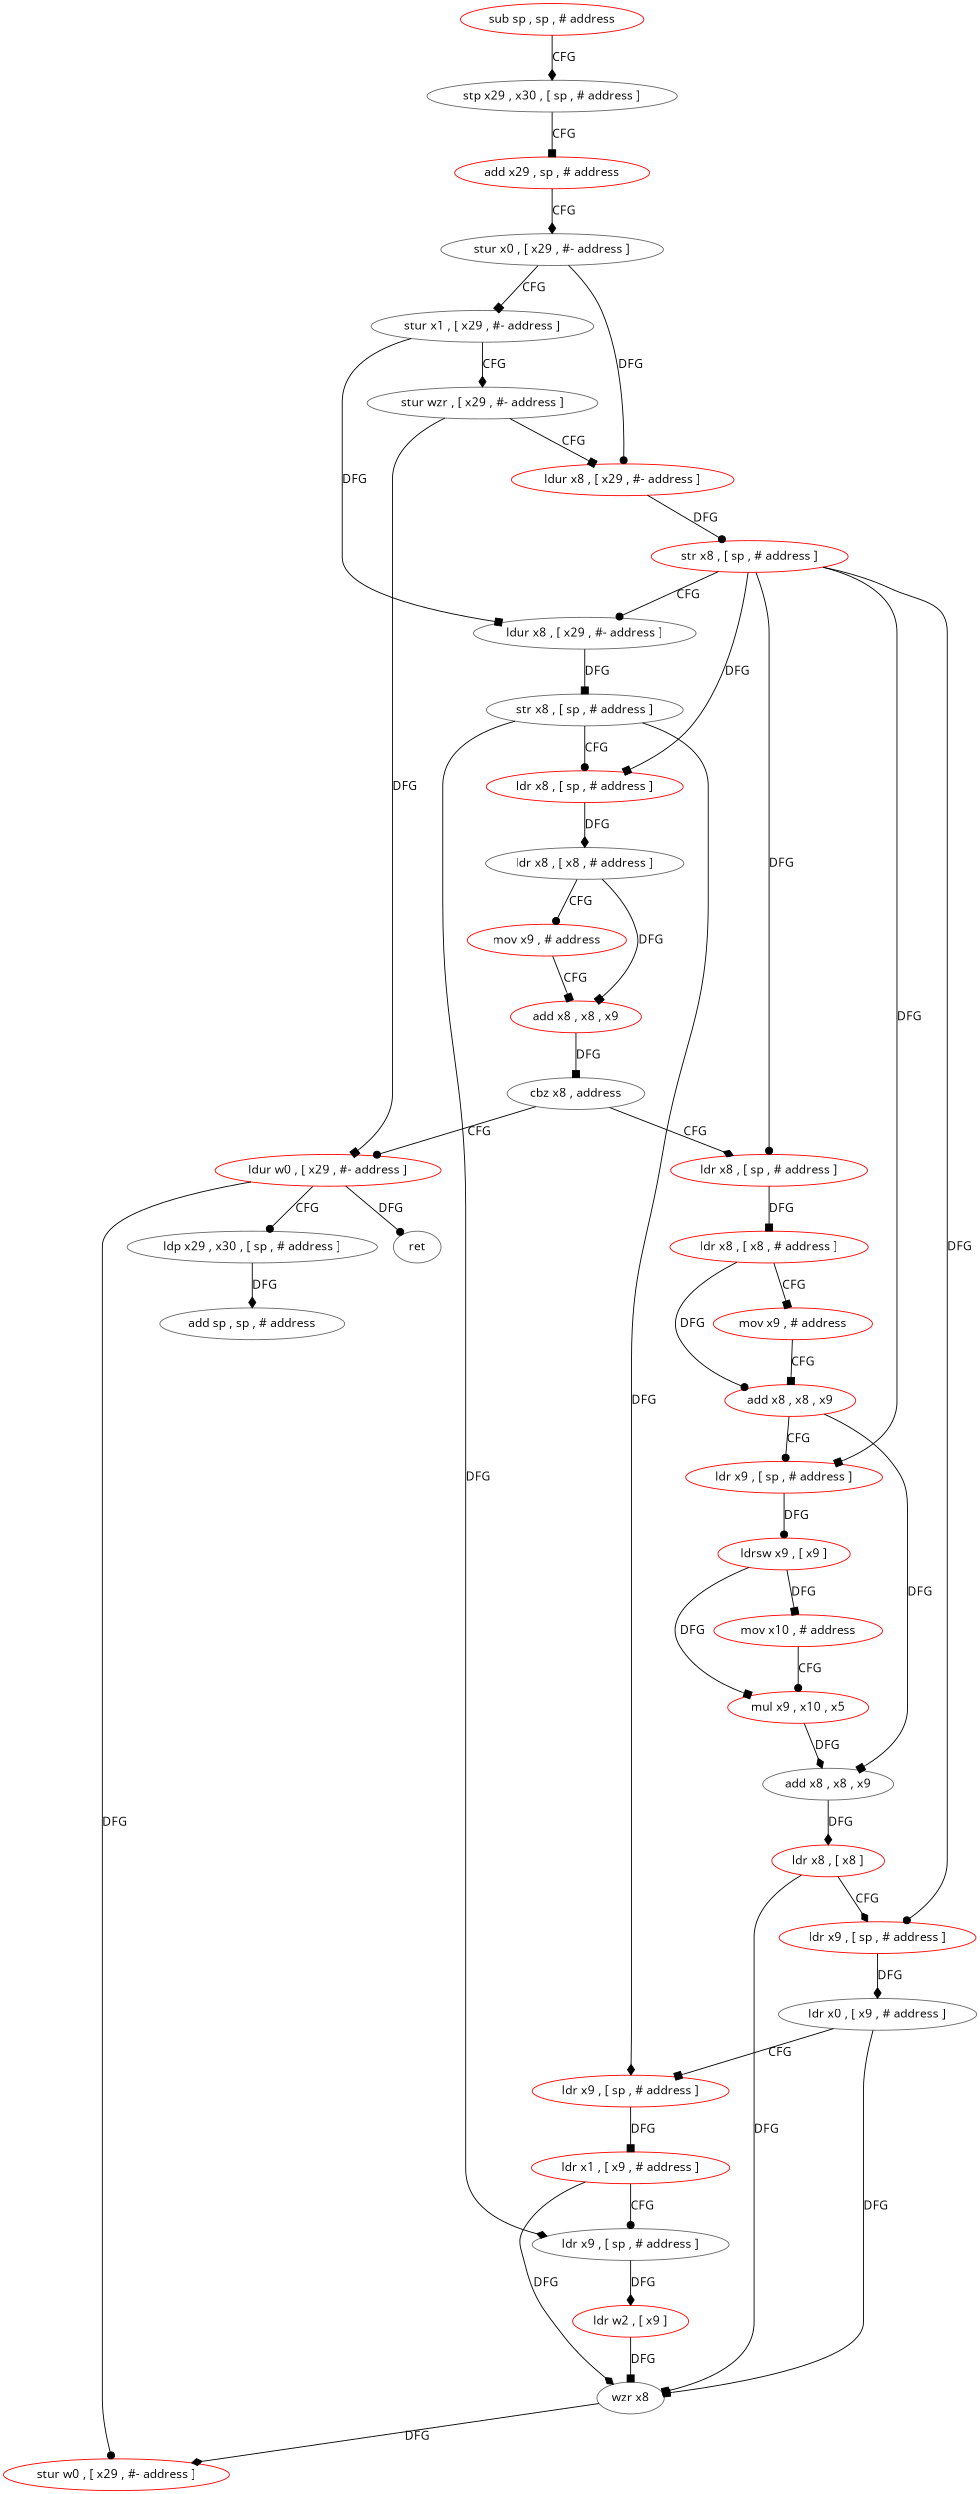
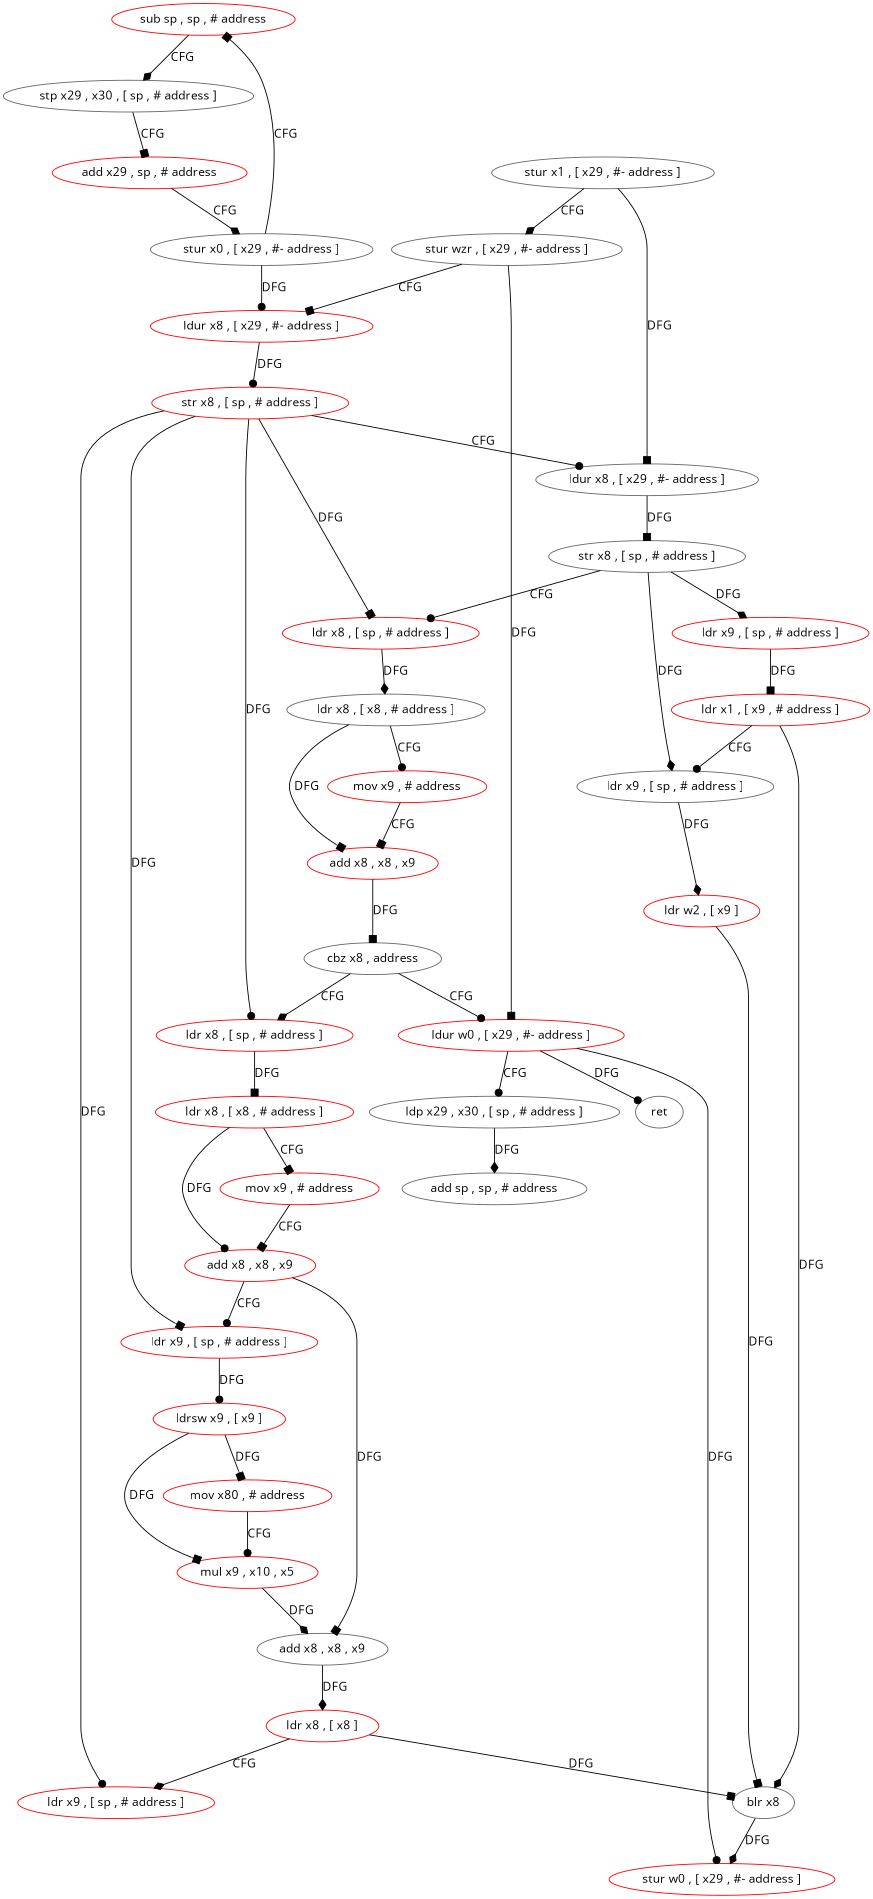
(520, 285) -> (273, 131)
(798, 1631) -> (248, 1496)
(878, 2014) -> none
(631, 2398) -> (763, 1803)
